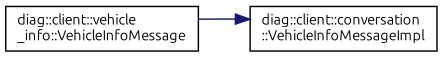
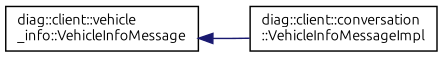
(217, 19) -> (231, 38)
